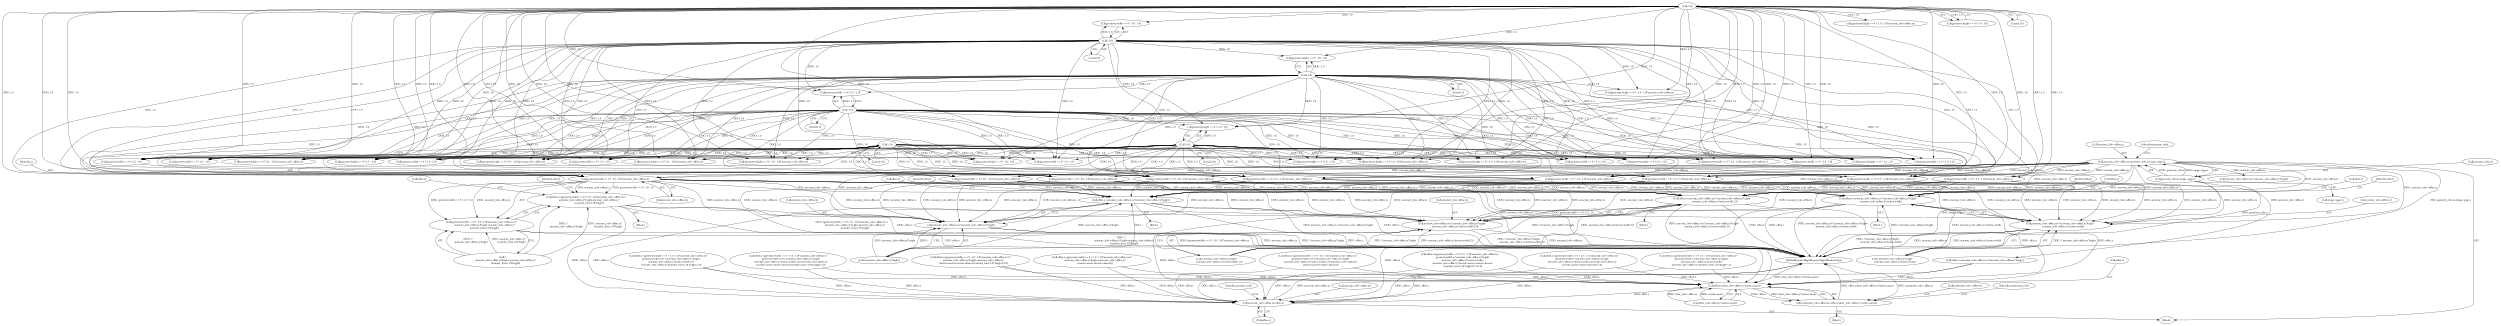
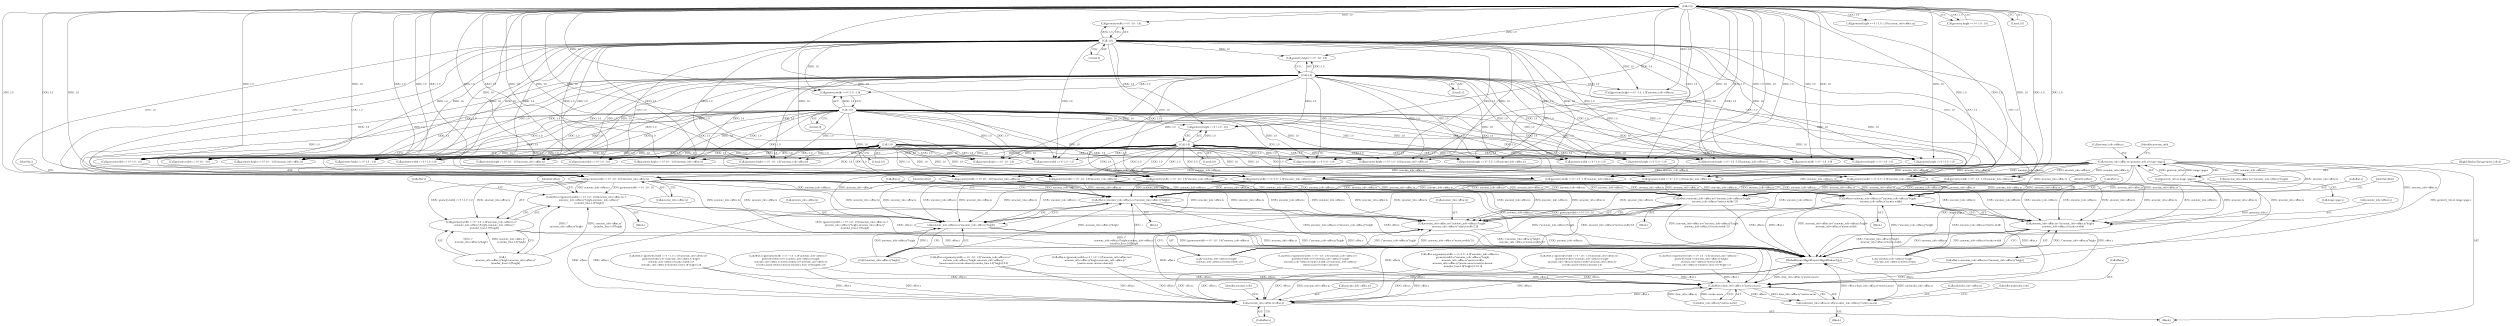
(2480, 162) -> (2480, 162)
